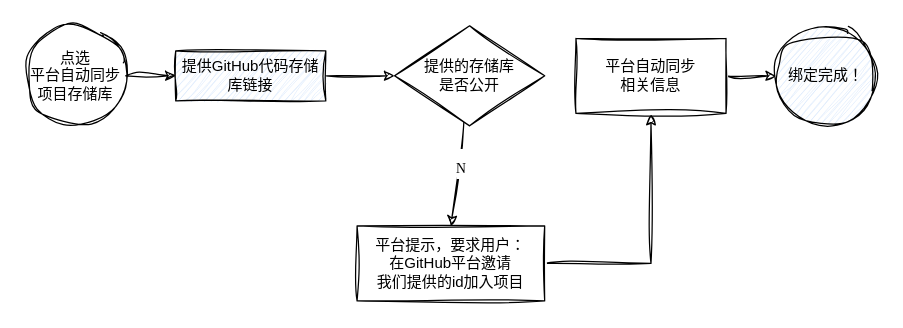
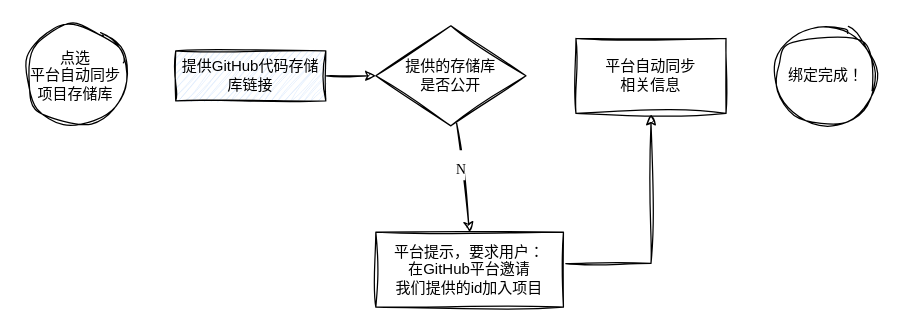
(149, 76) -> none
(469, 76) -> (451, 76)
(748, 76) -> none
(826, 76) -> (826, 76)
(451, 263) -> (469, 269)
